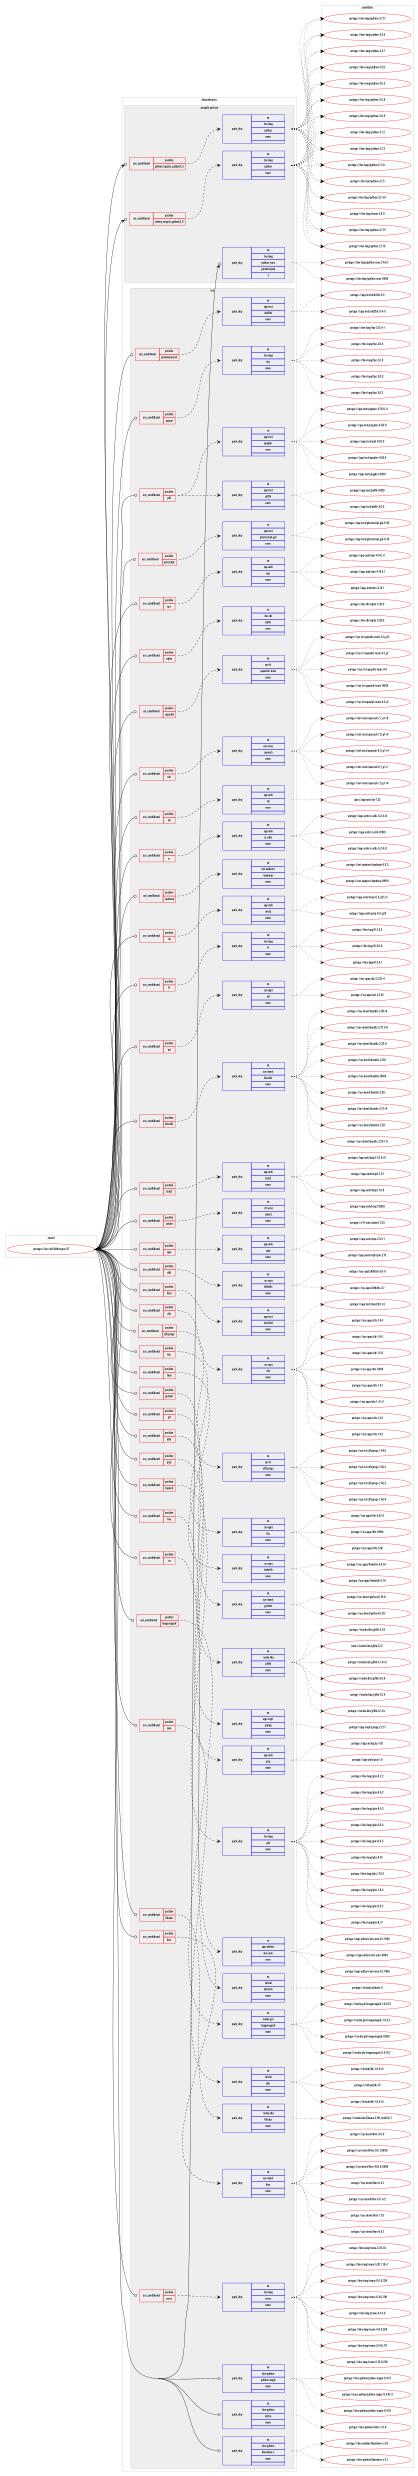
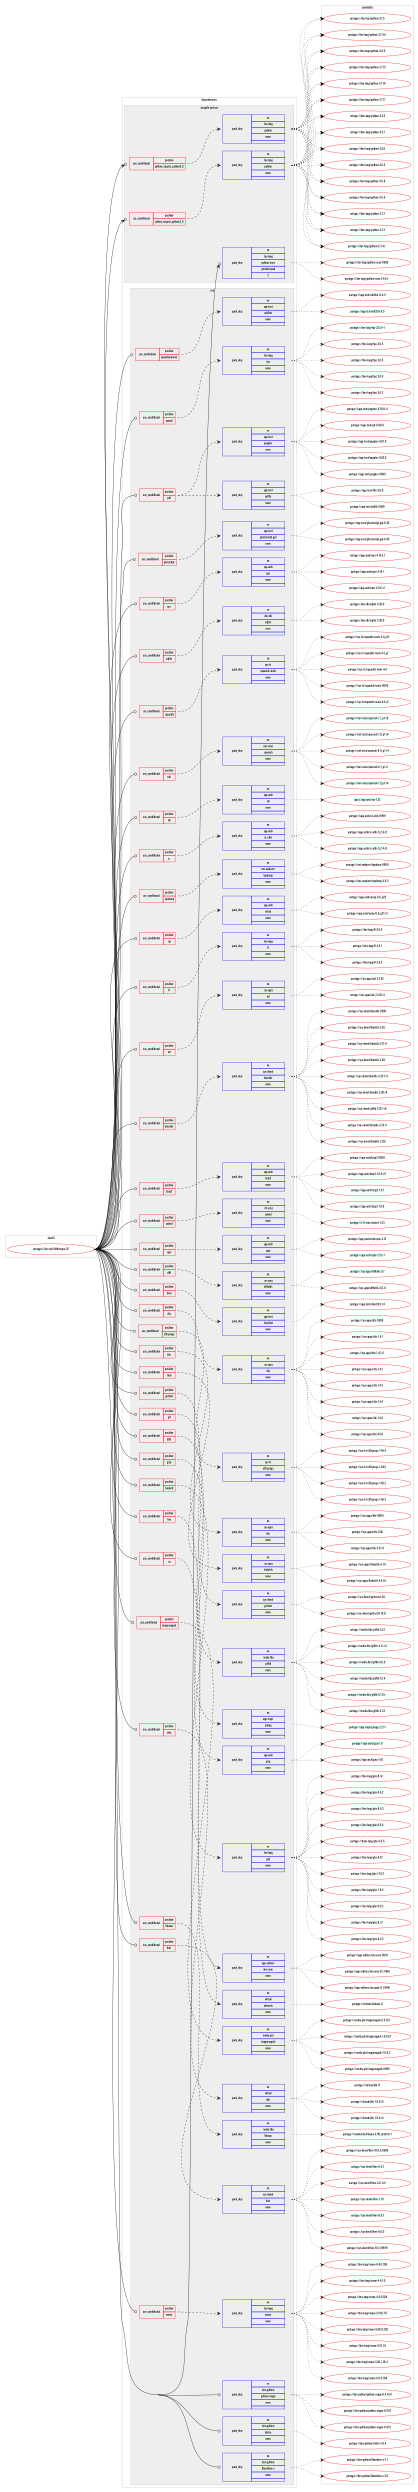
(367, 214) -> (367, 51)
(367, 426) -> (367, 426)
(367, 442) -> (367, 442)
(367, 507) -> (367, 491)
(367, 1028) -> (367, 1109)
(367, 1077) -> (367, 1011)
(367, 1109) -> (367, 1044)
(367, 1353) -> (367, 1435)
(367, 1532) -> (367, 1516)
(367, 1646) -> (367, 1630)
(367, 1662) -> (367, 1646)
none -> (367, 1776)
(367, 1841) -> (367, 1841)
(367, 1939) -> (367, 1988)
(367, 1955) -> (367, 1955)
(367, 2086) -> (367, 2086)
(367, 2362) -> (367, 2330)
(367, 2395) -> (367, 2395)
